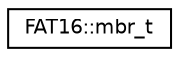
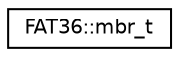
(90, 29) -> (90, 29)
